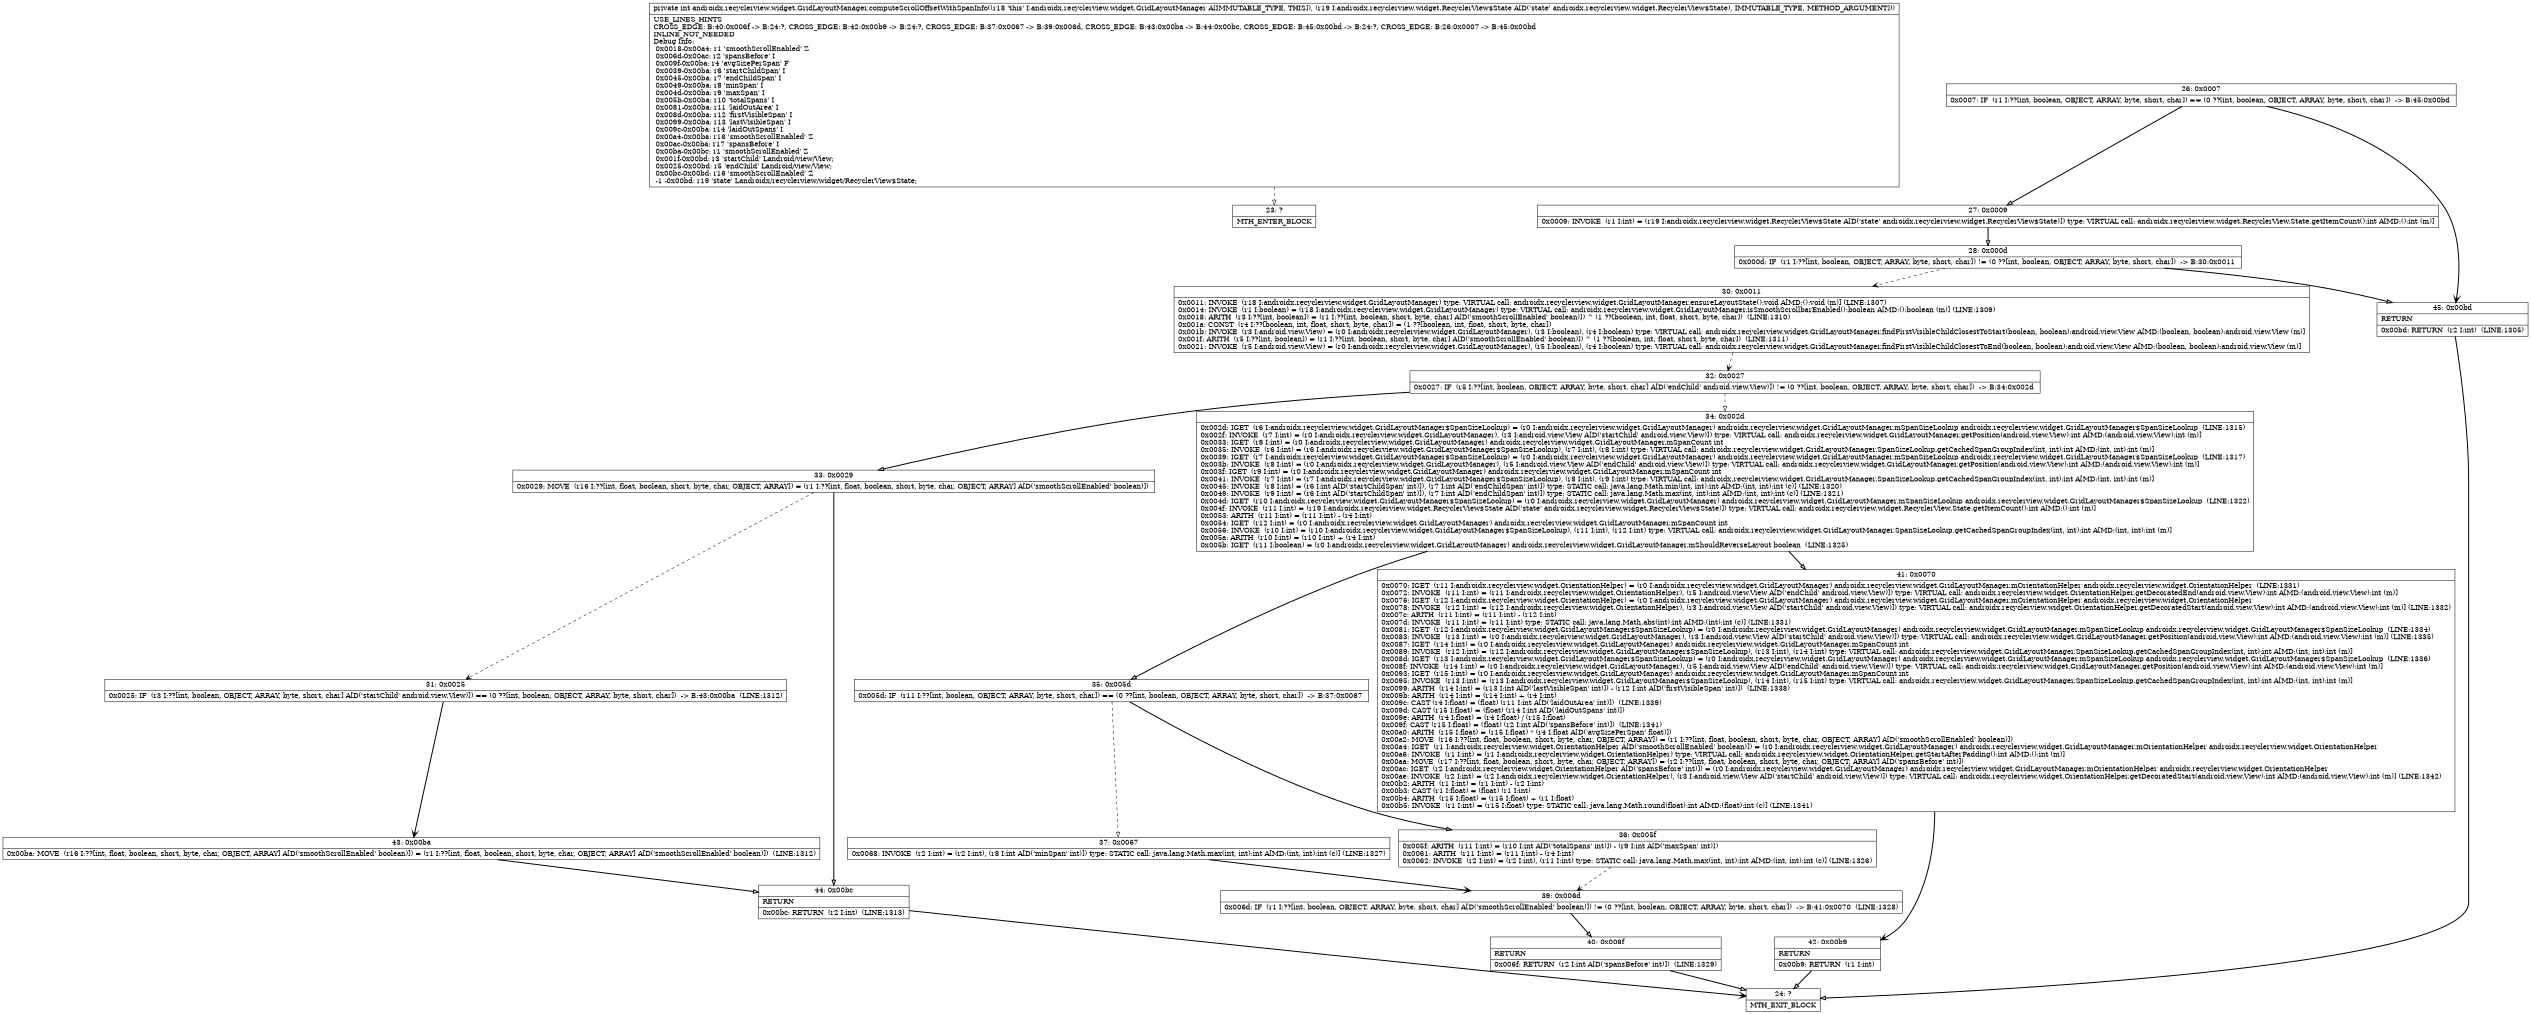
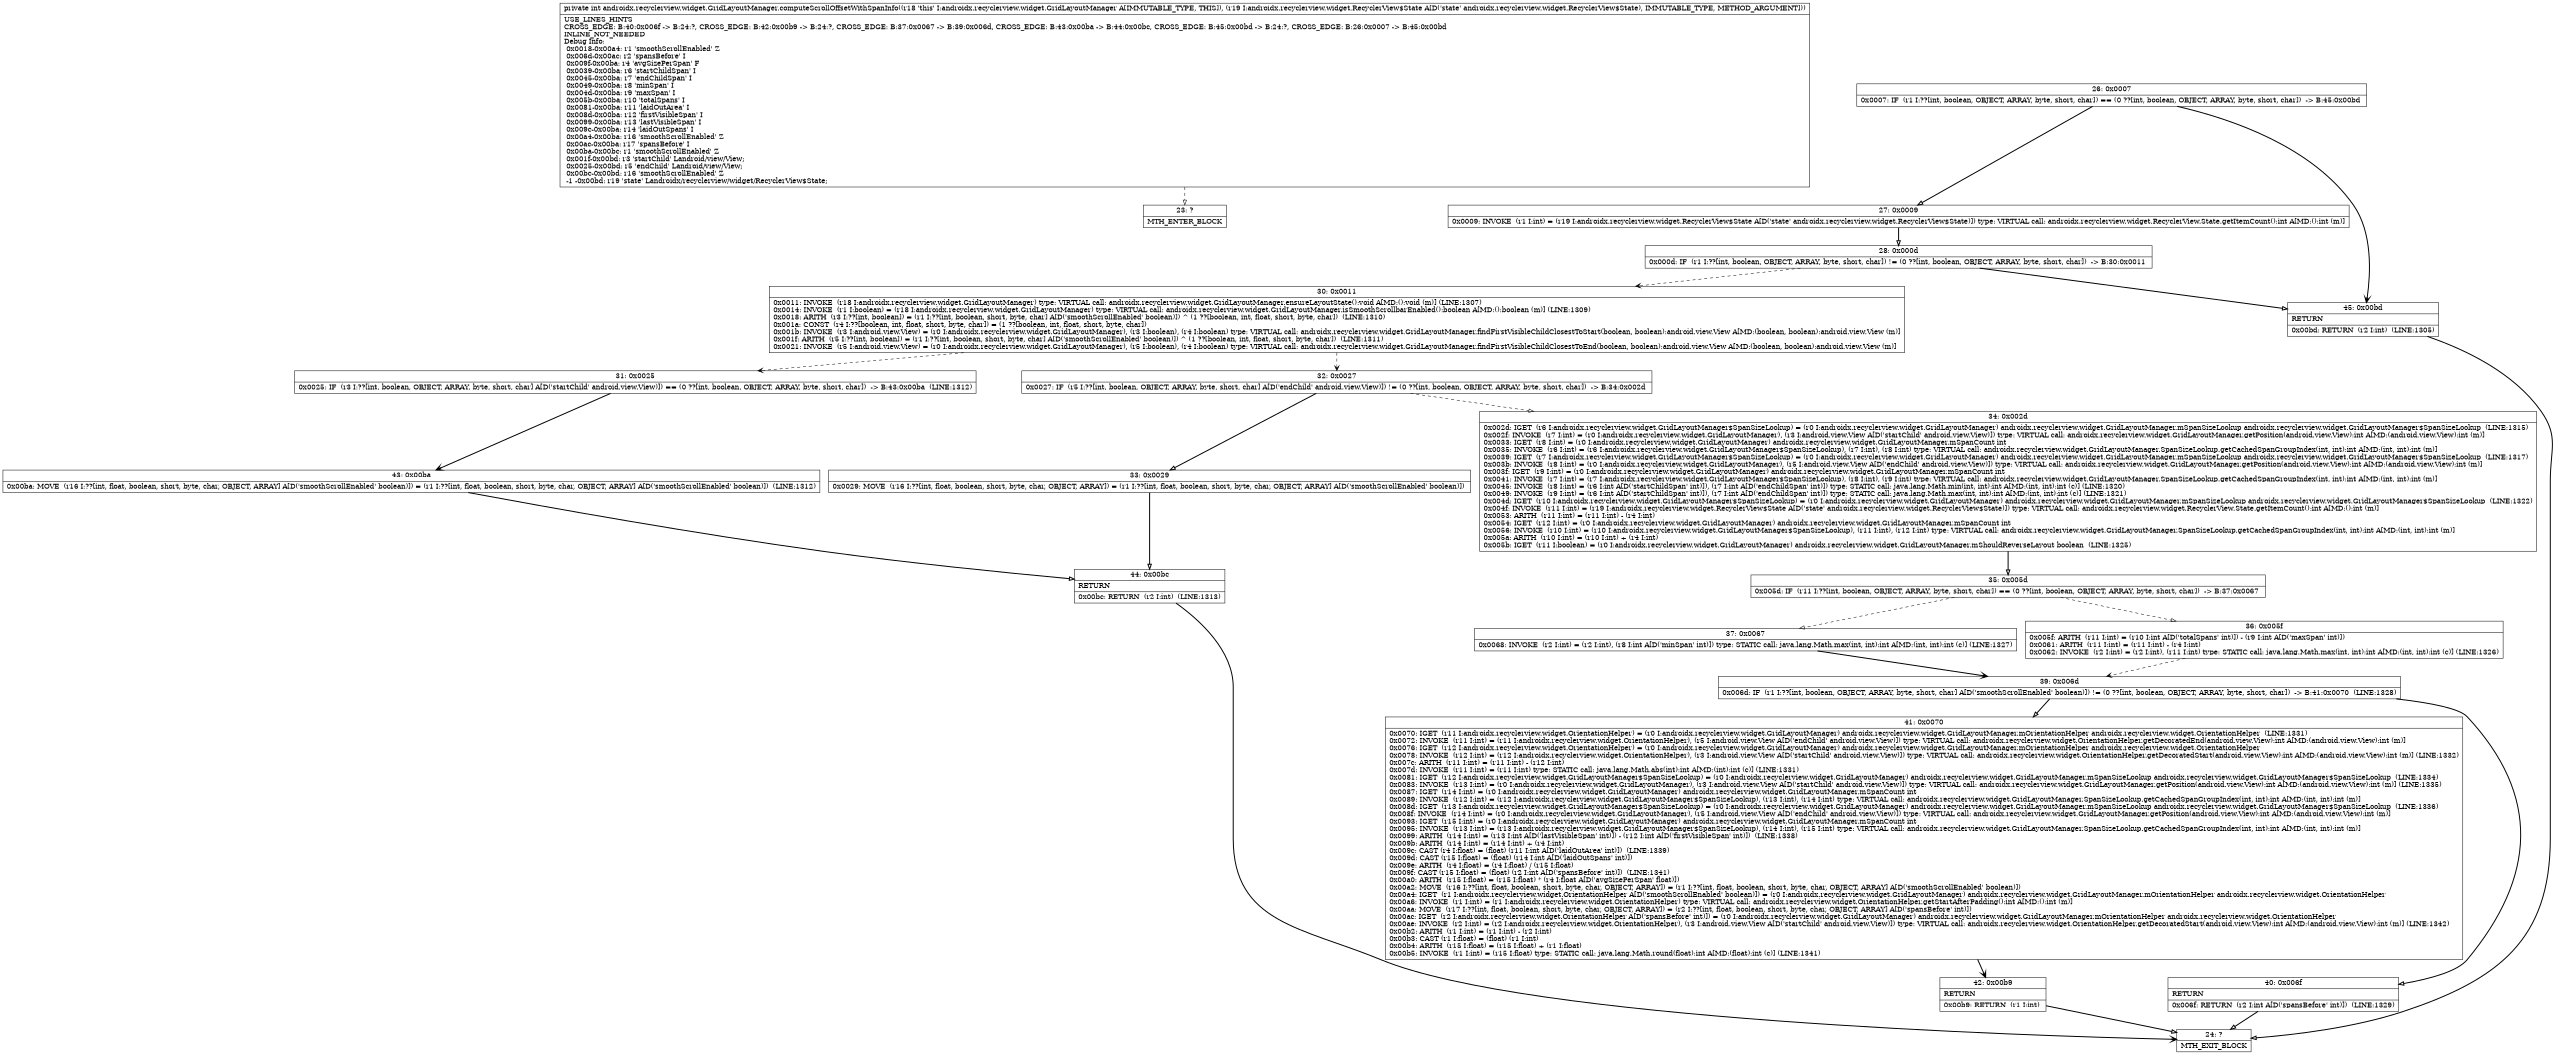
(1795, 558) -> (2043, 706)
(642, 585) -> (863, 362)
(1283, 779) -> (2116, 609)
